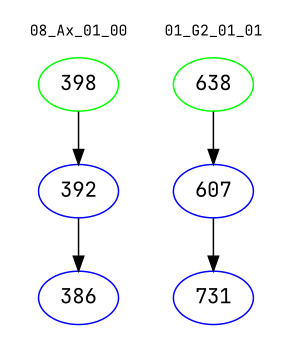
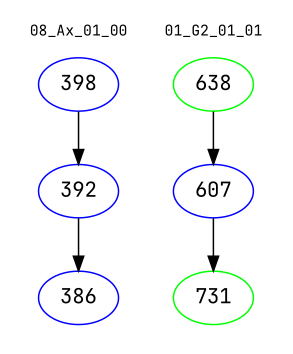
(79, 84) -> (79, 84)
(213, 298) -> (213, 298)
